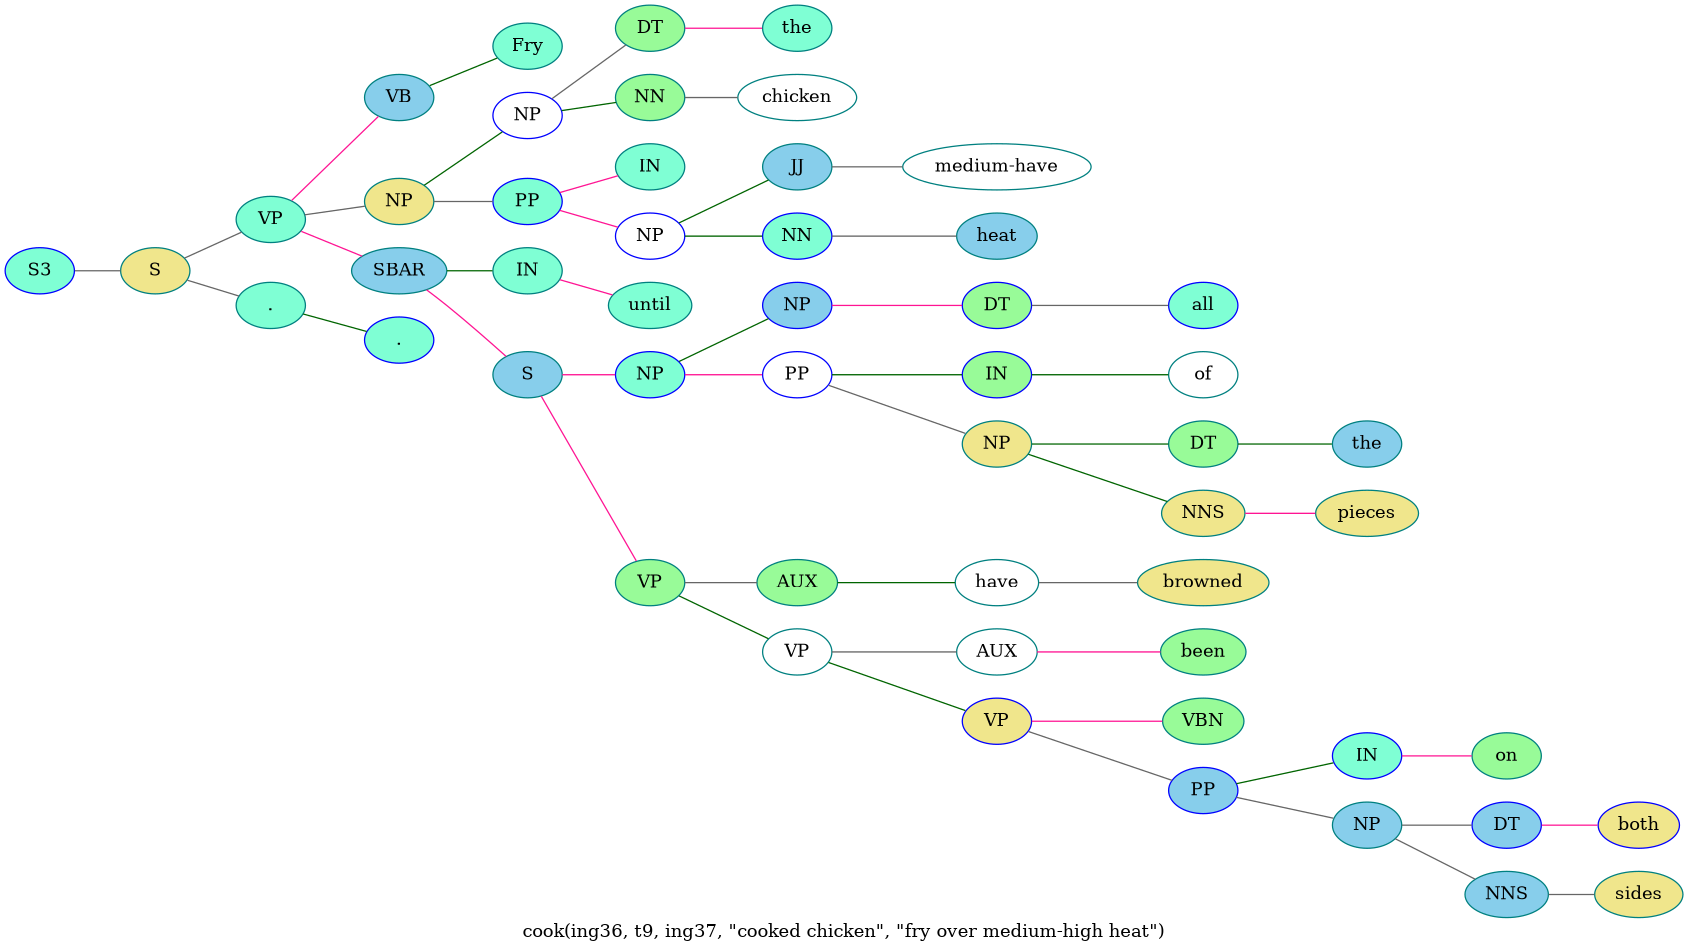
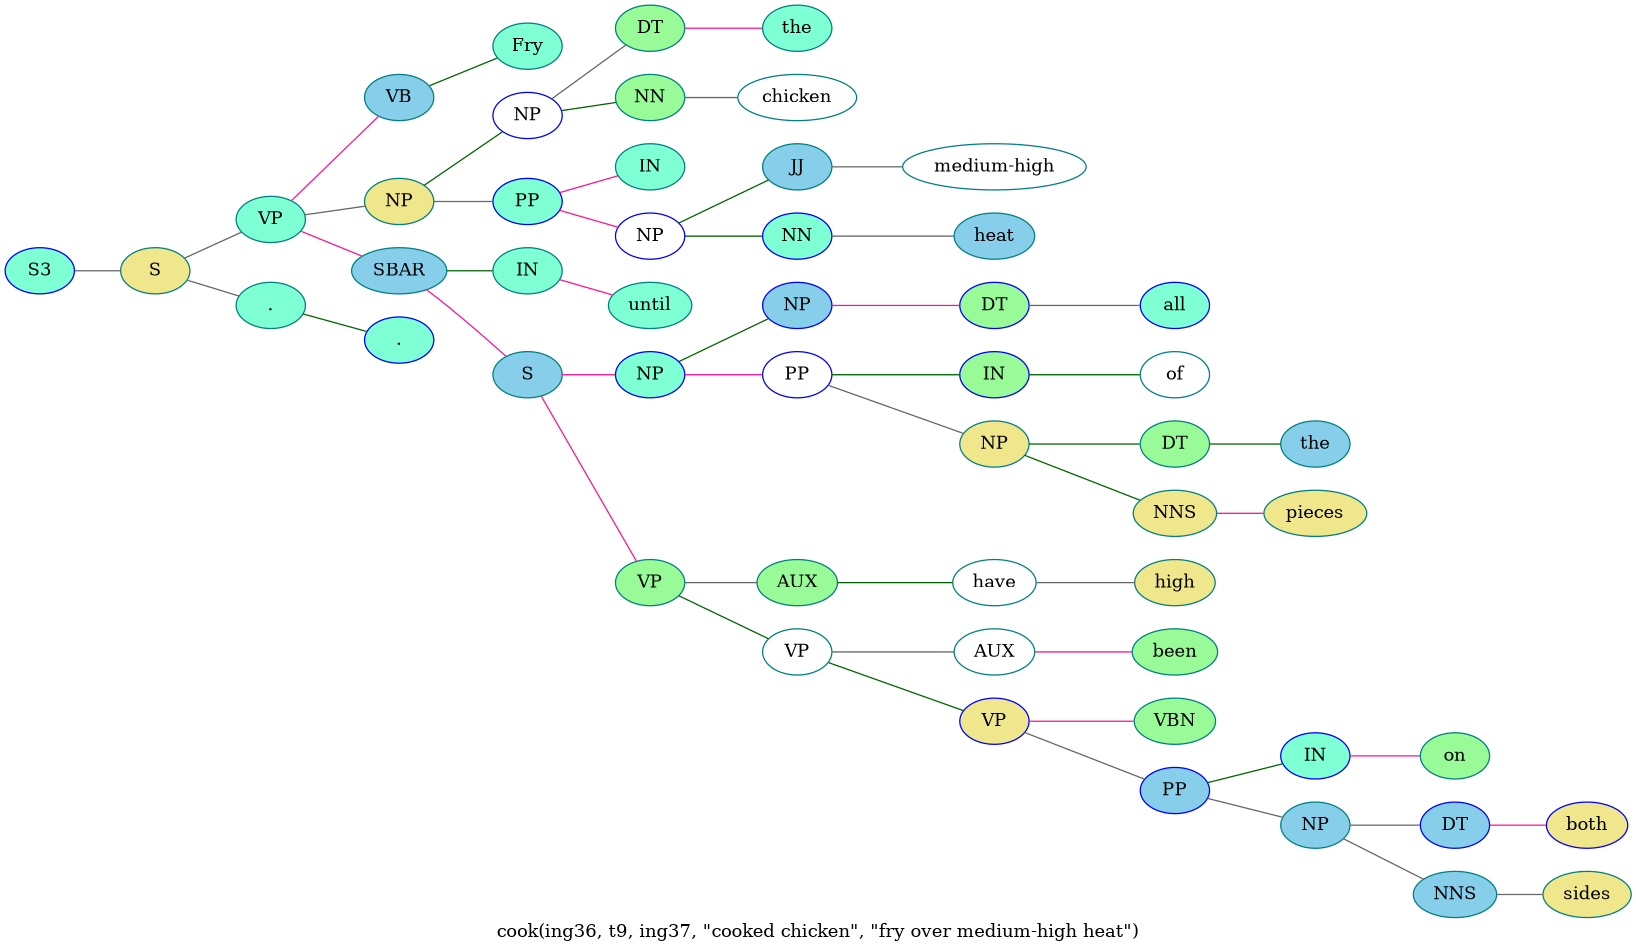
(997, 167) -> (994, 167)
(1203, 583) -> (1175, 583)
